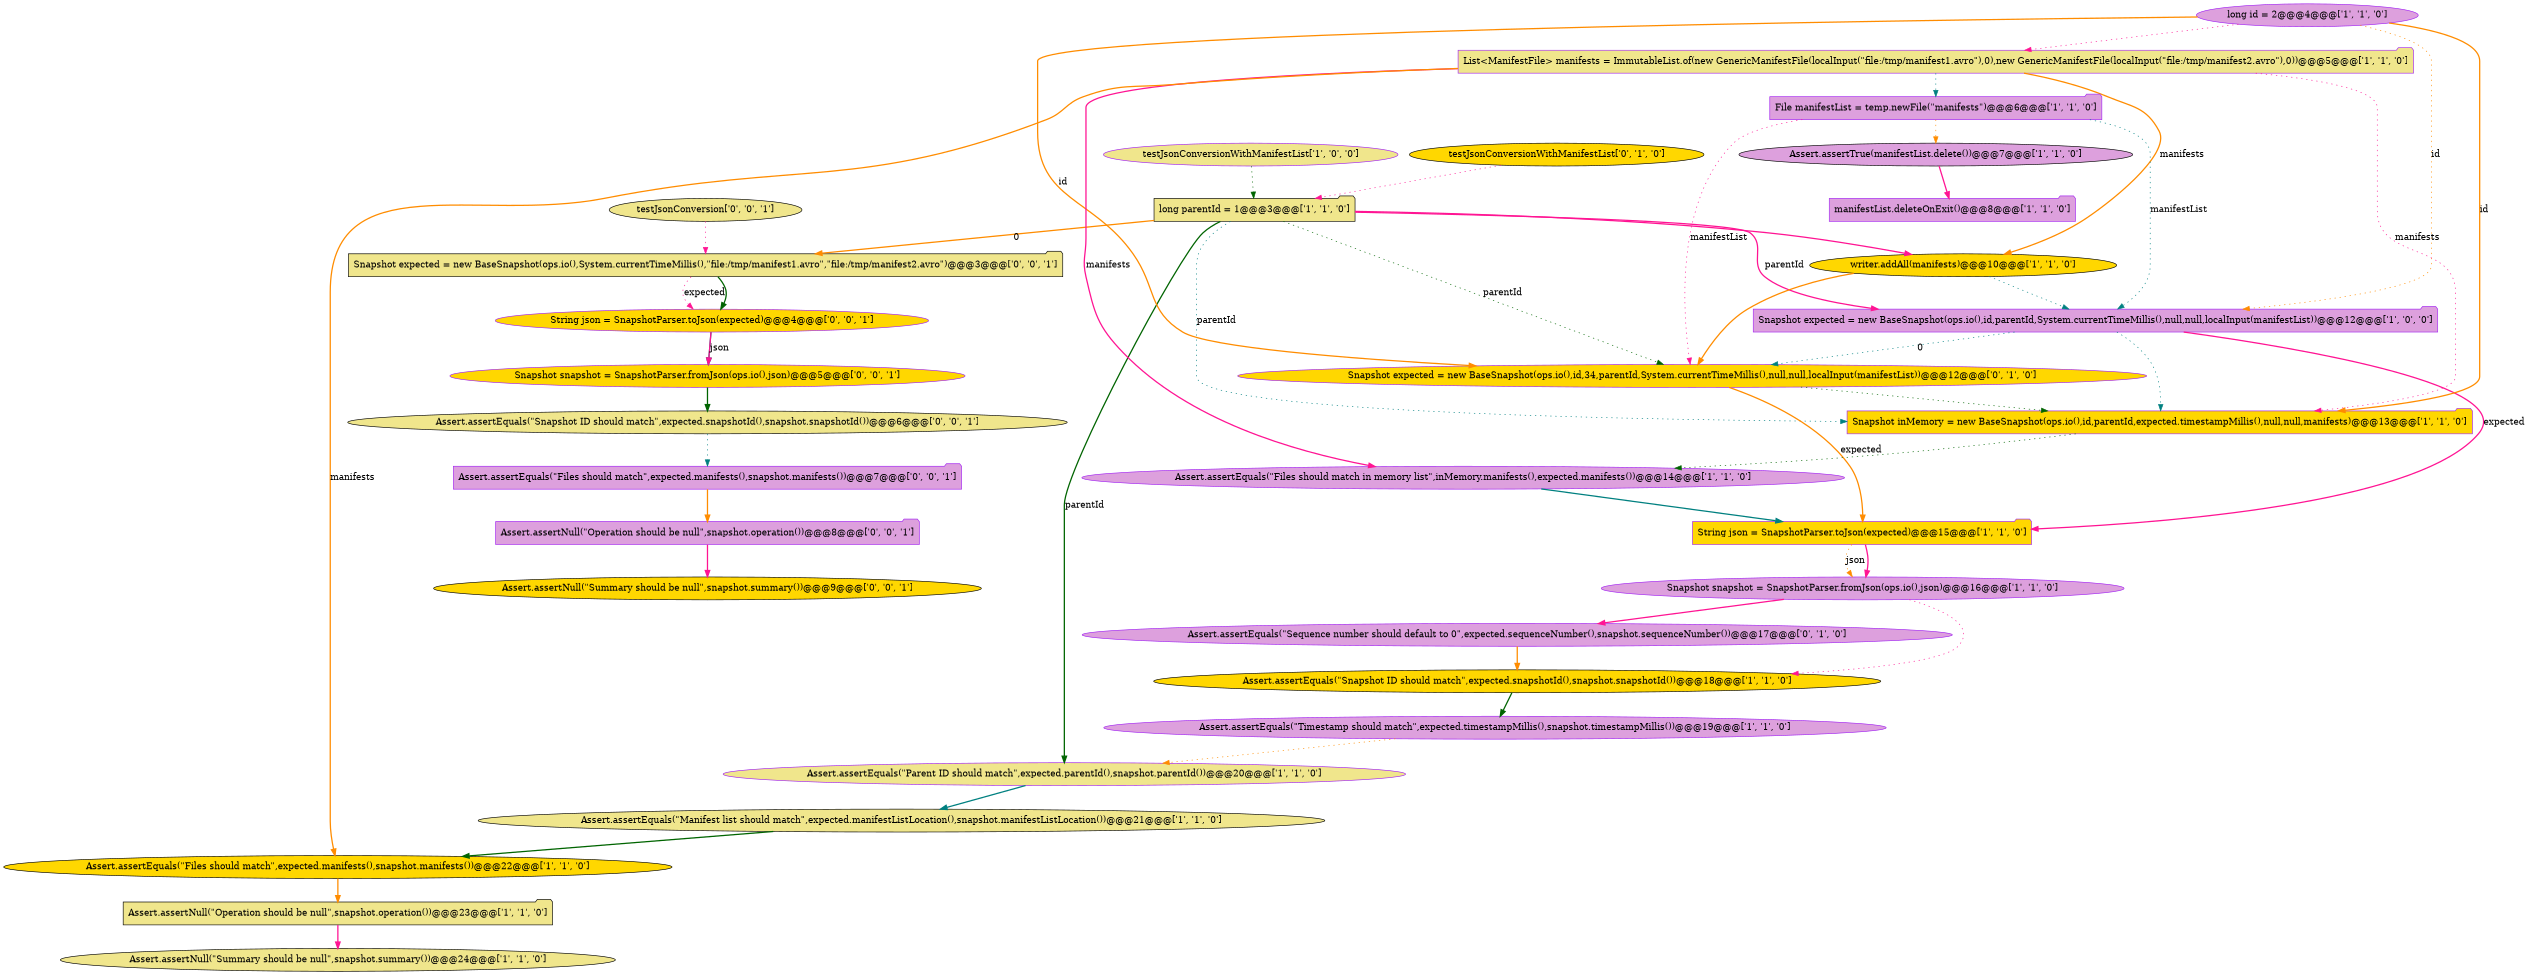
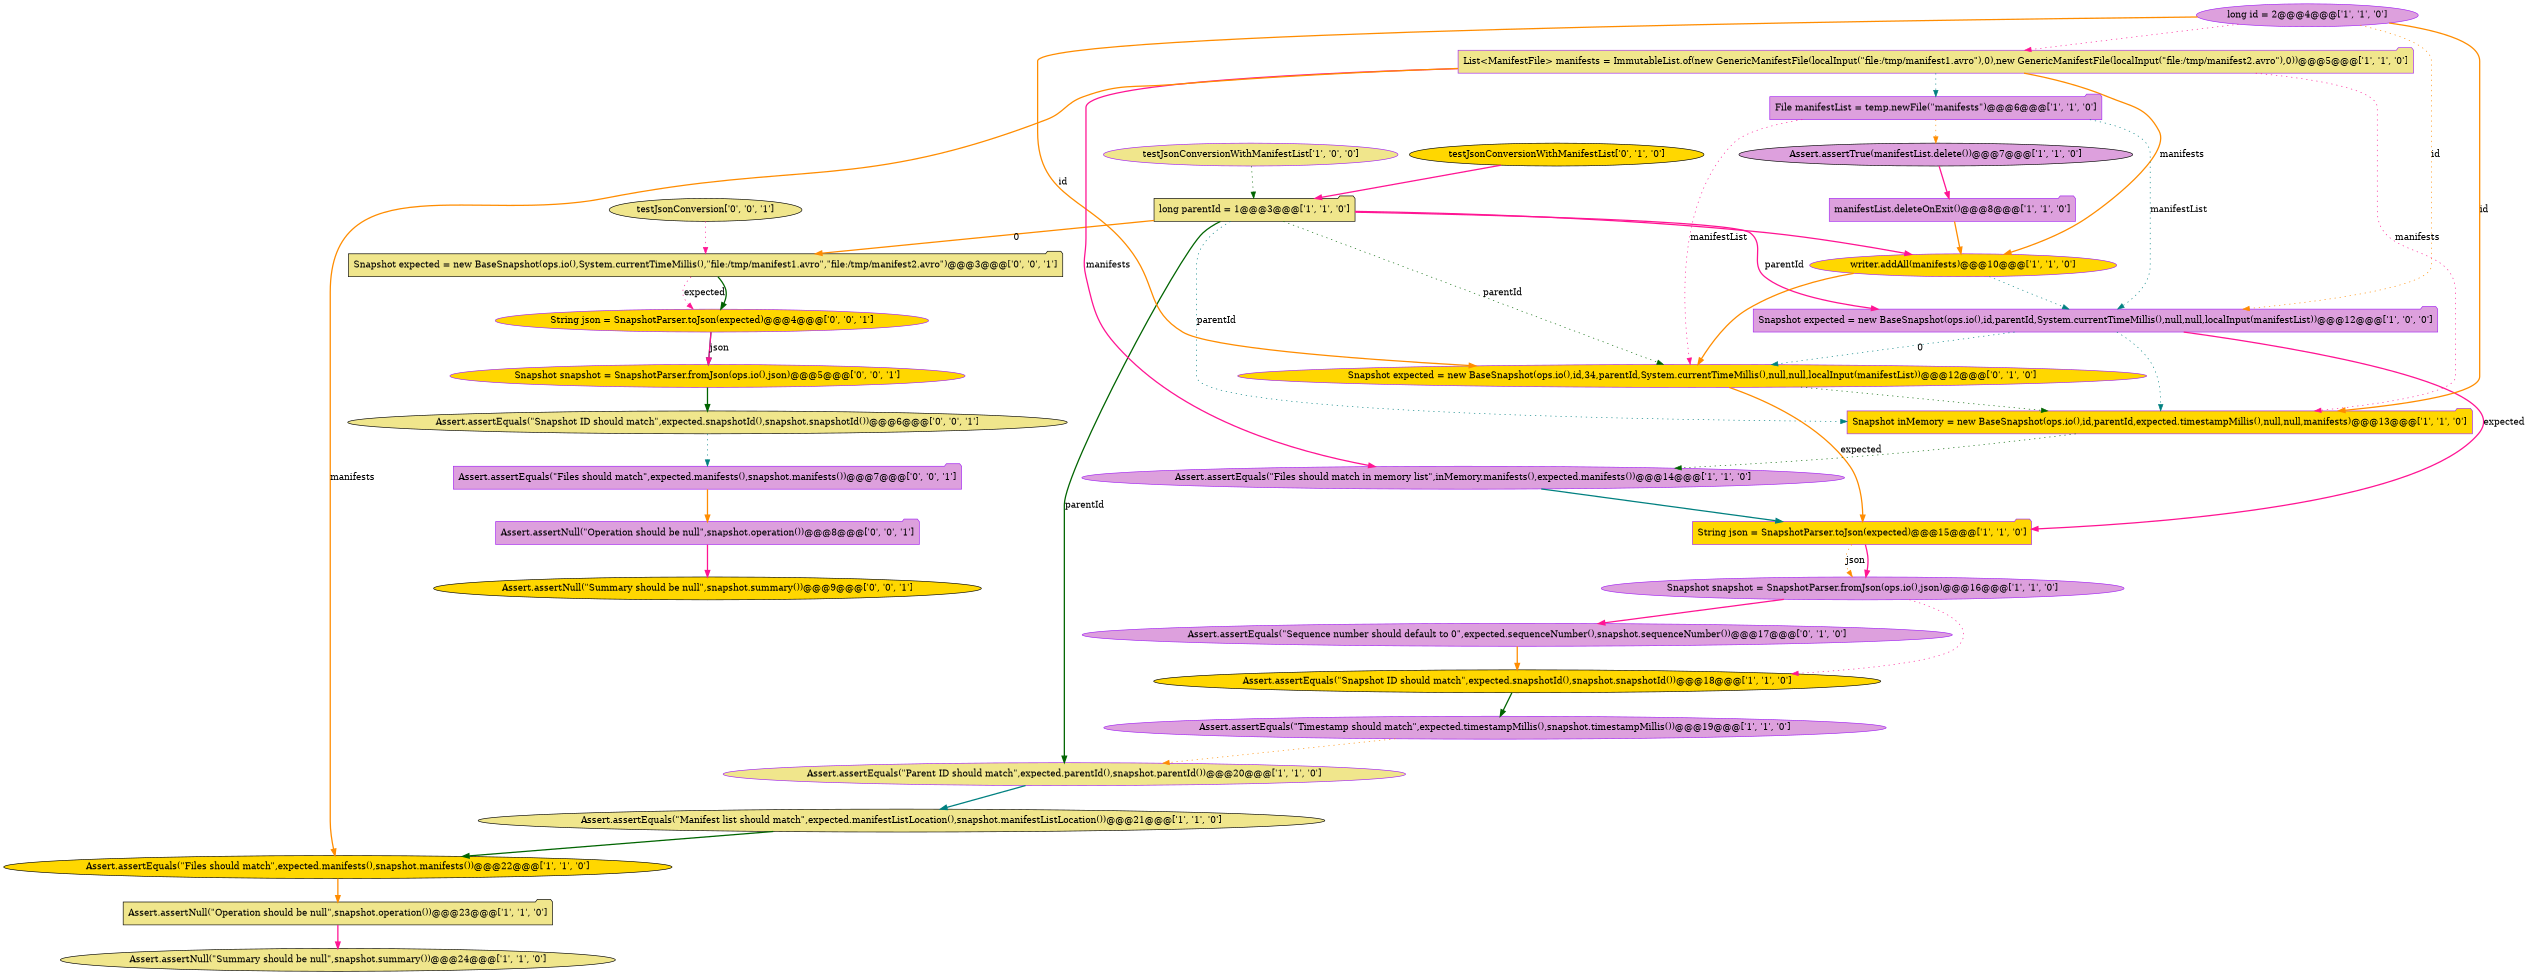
(1411, 181) -> (1411, 181)
none -> (1957, 234)
(1963, 265) -> (1963, 265)
